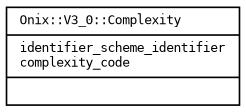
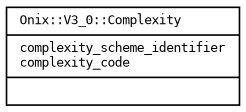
(123, 48) -> (123, 48)
